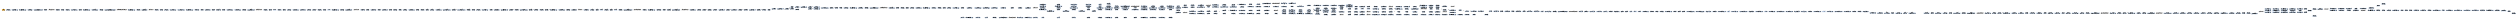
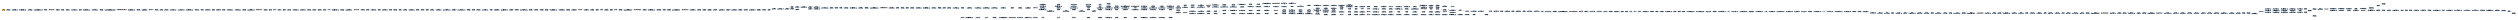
none -> (1920, 13)
